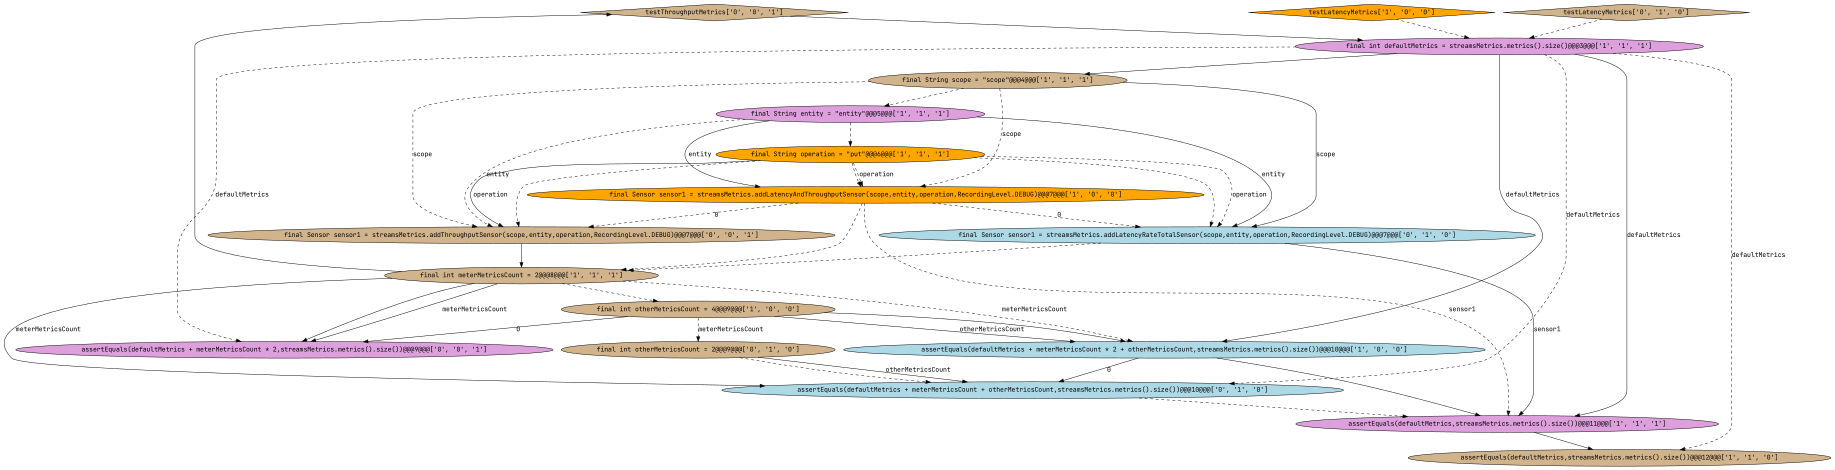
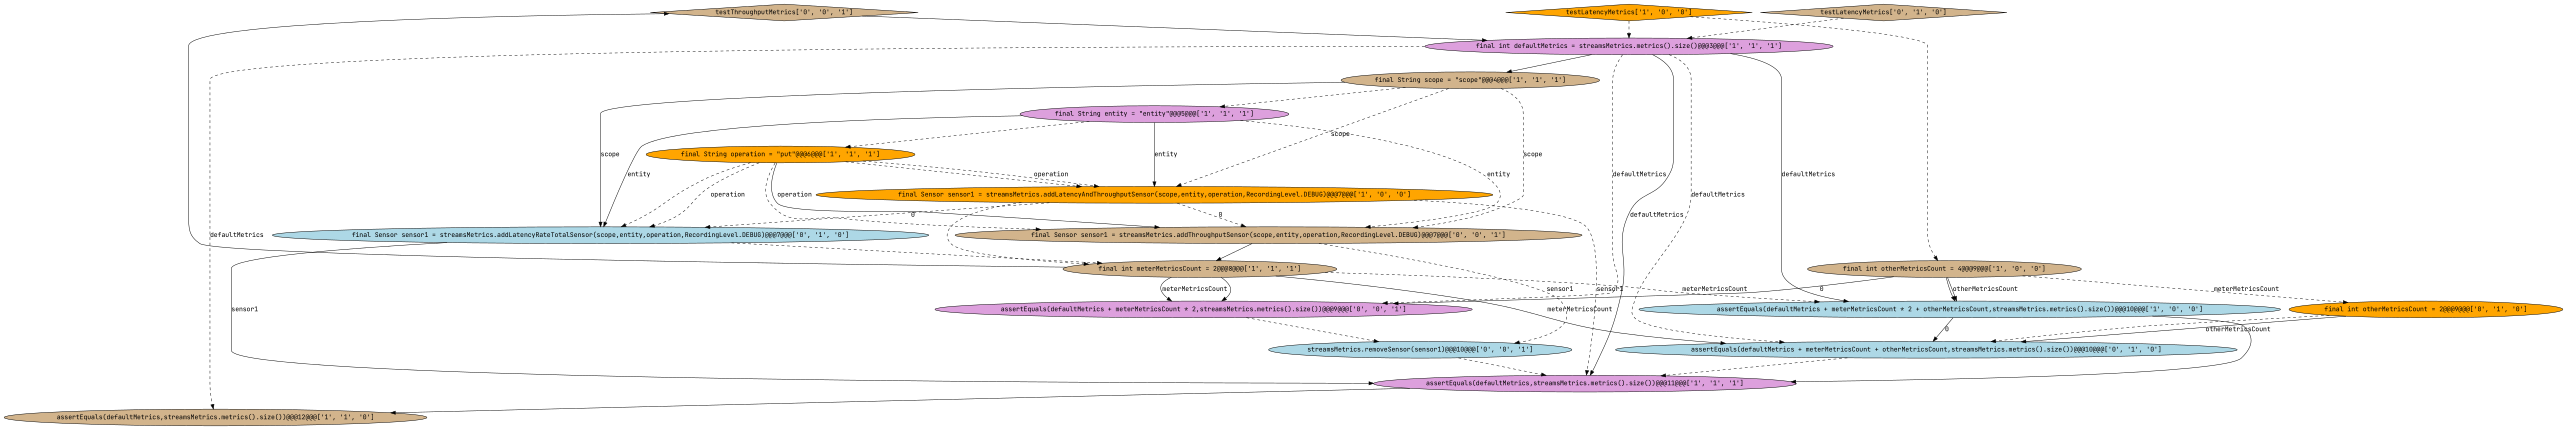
(608, 292) -> (1915, 40)
(698, 350) -> (2426, 309)
none -> (1420, 350)
